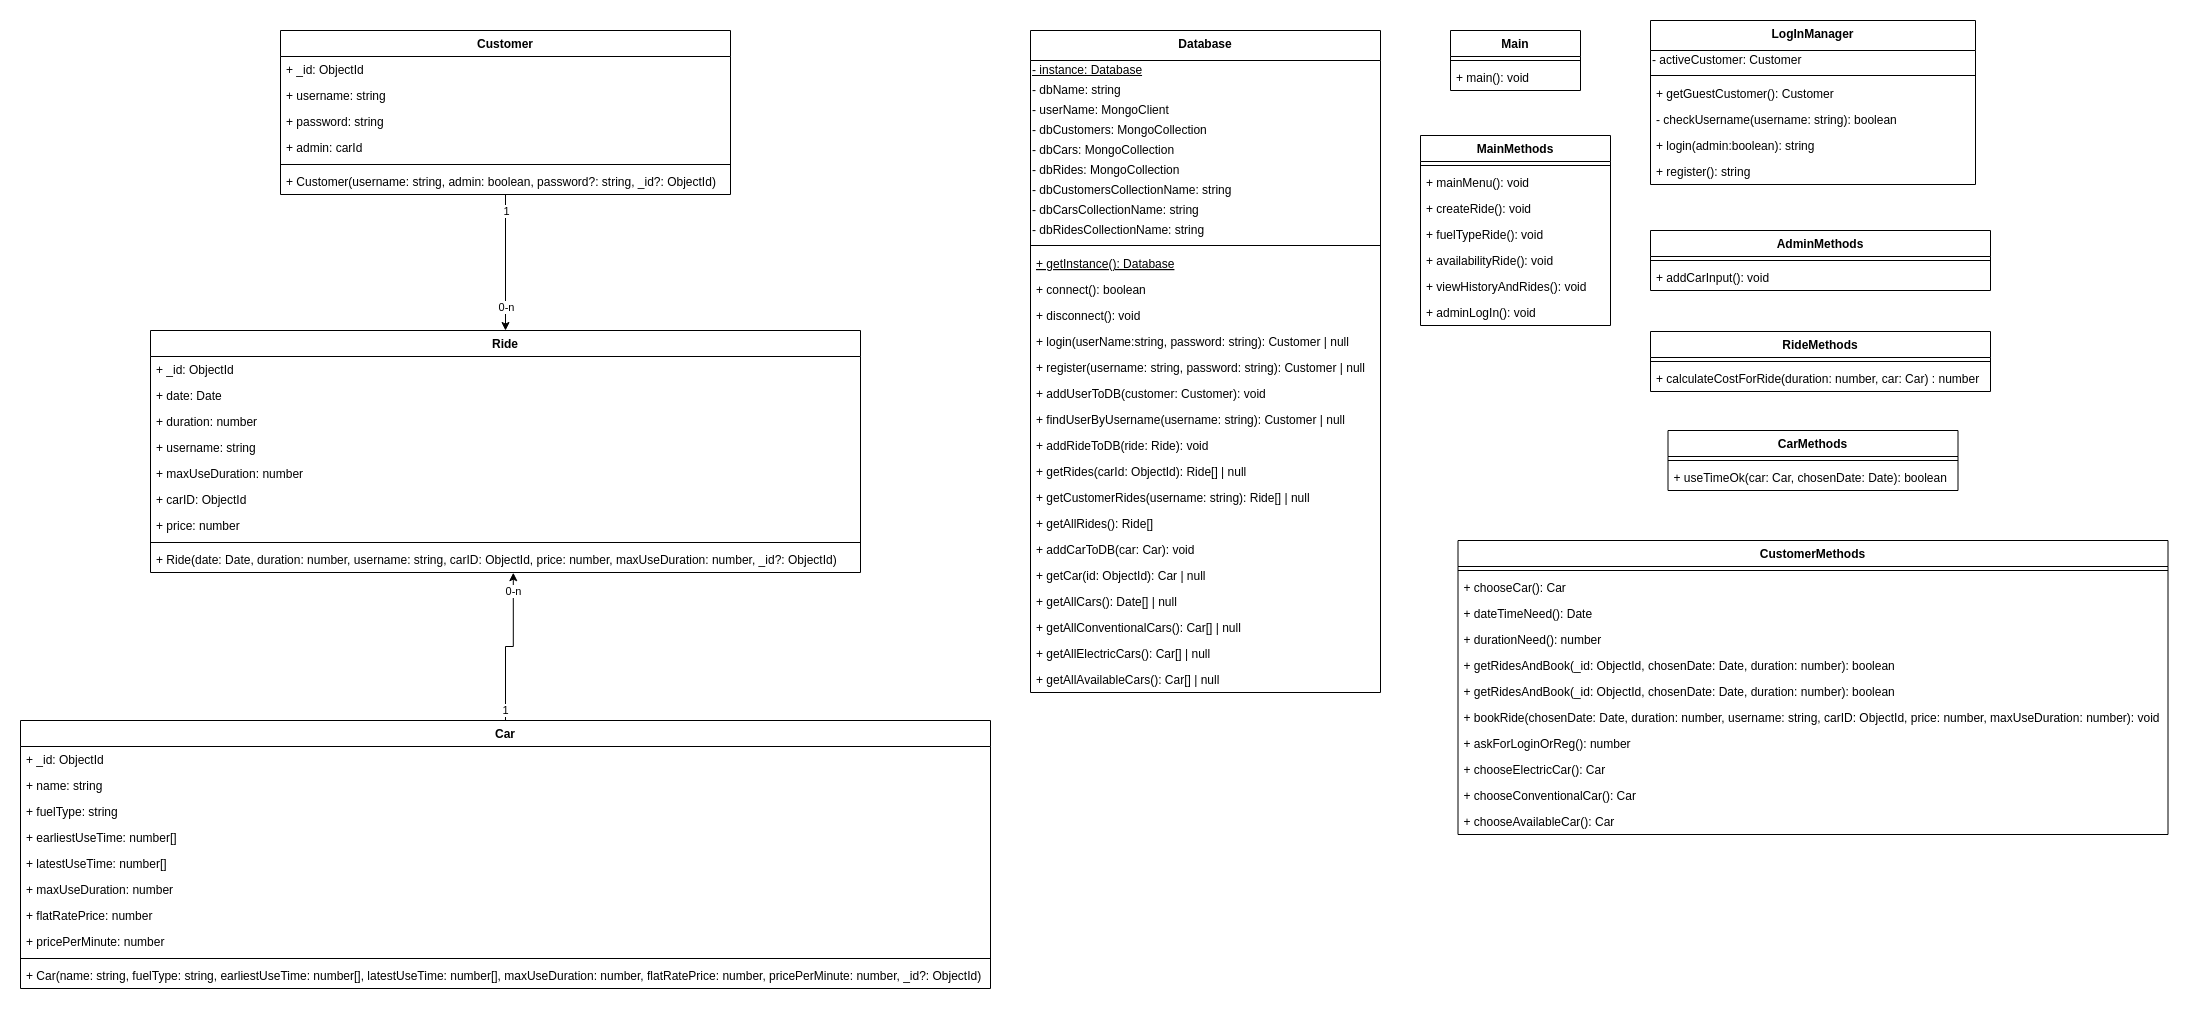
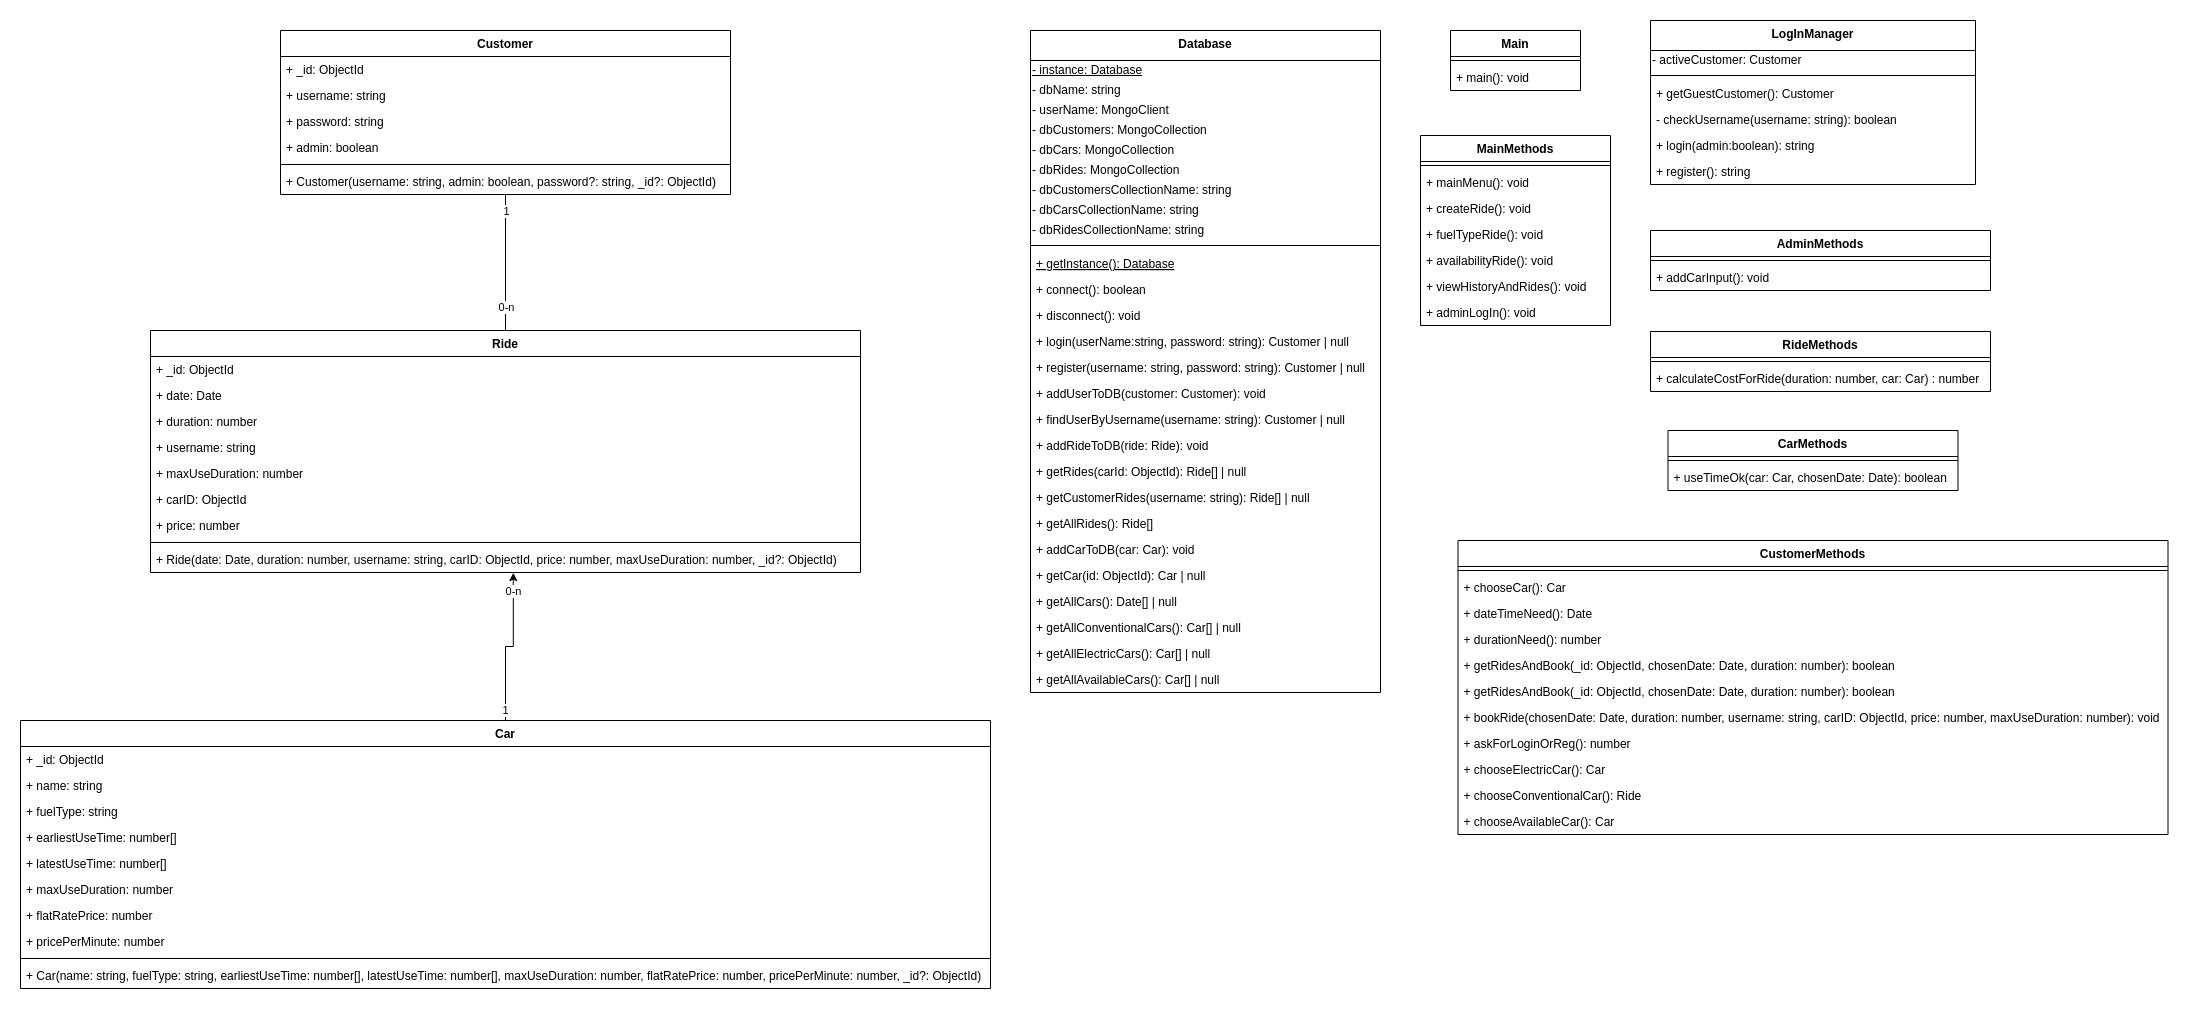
(327, 148) -> (332, 148)
(506, 322) -> (506, 324)
(1557, 796) -> (1558, 796)
